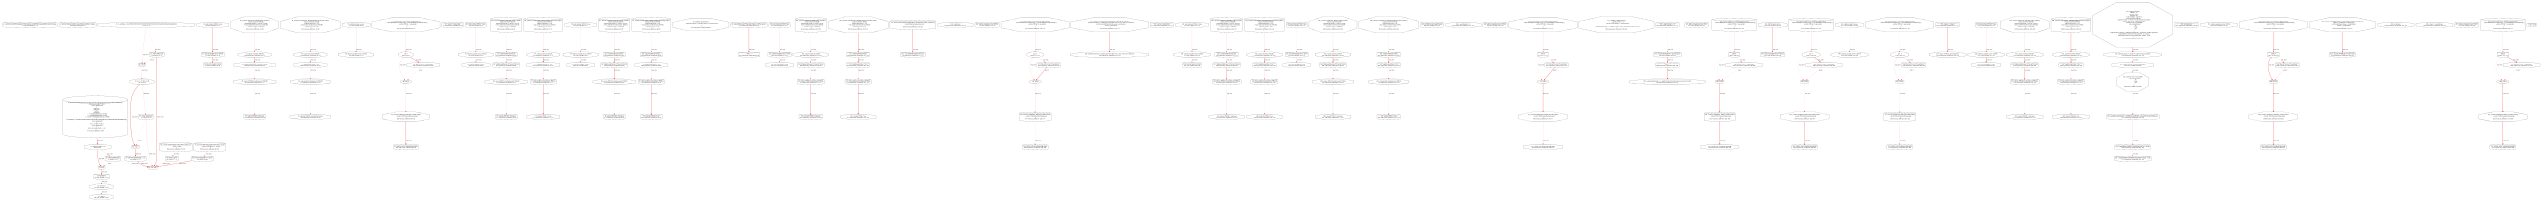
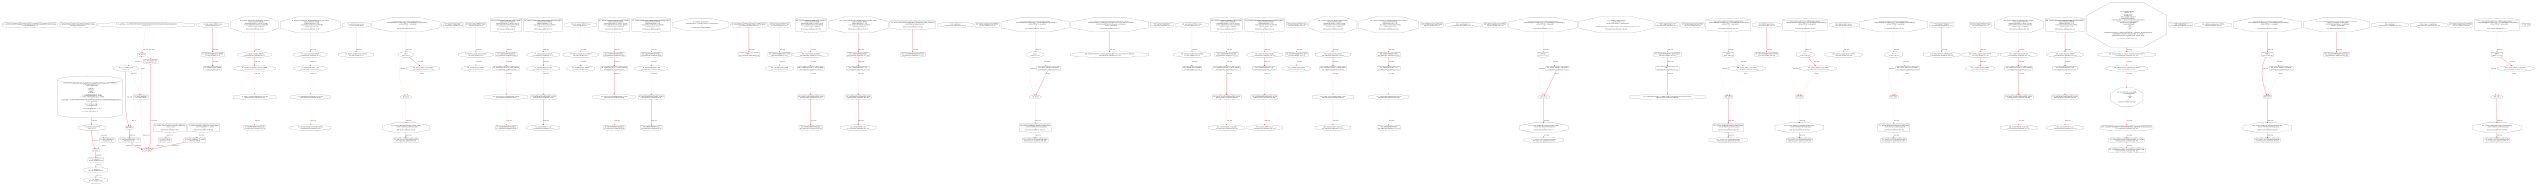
(149, 60) -> (141, 76)
